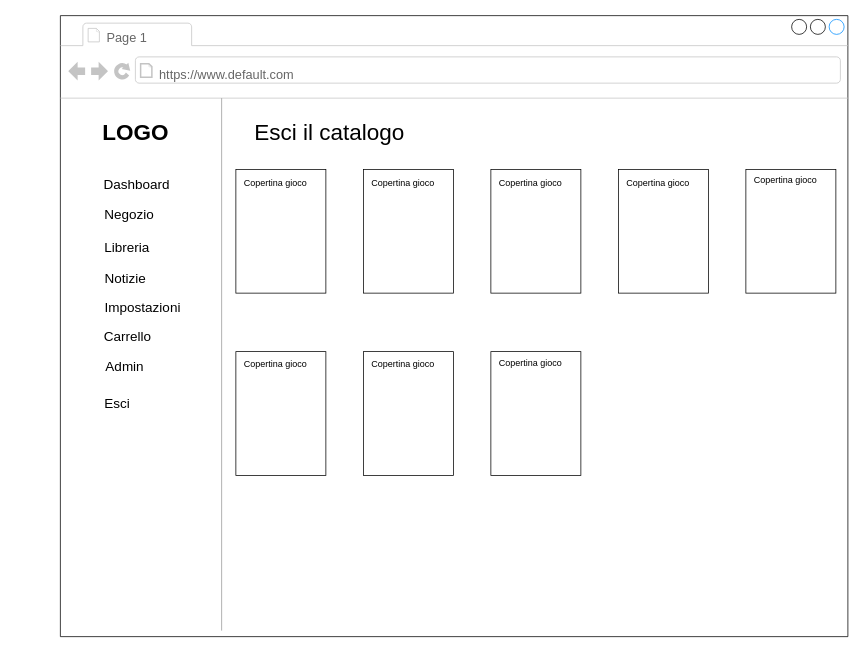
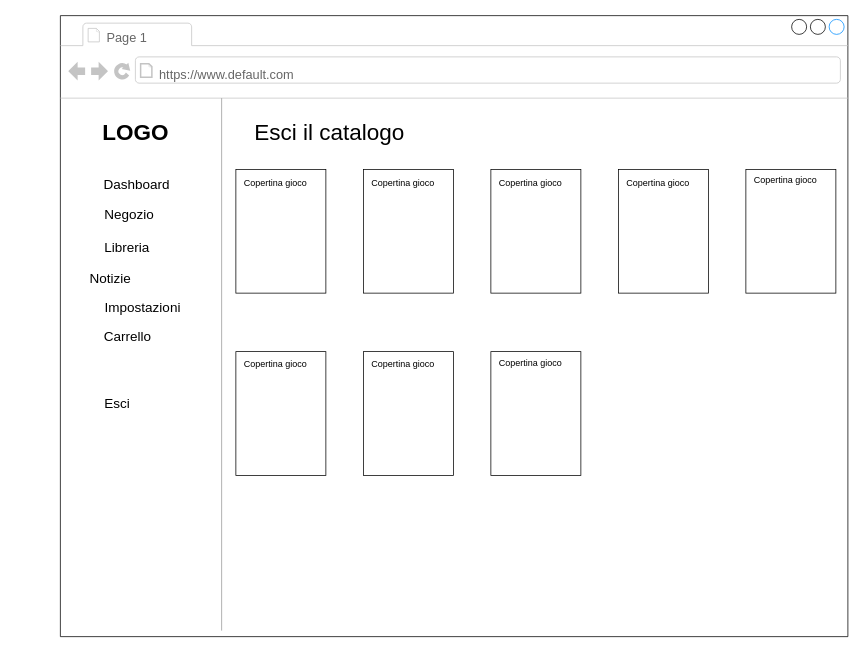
(126, 275) -> (111, 275)
(125, 363) -> none
